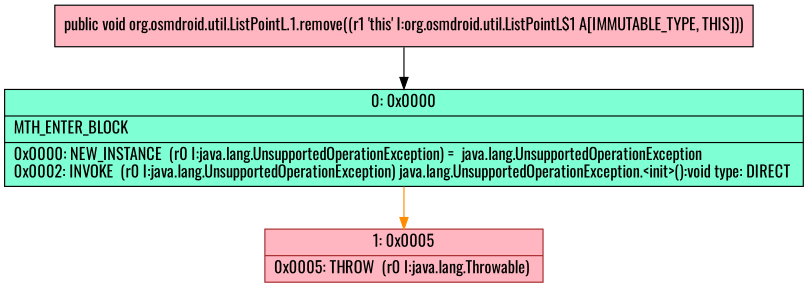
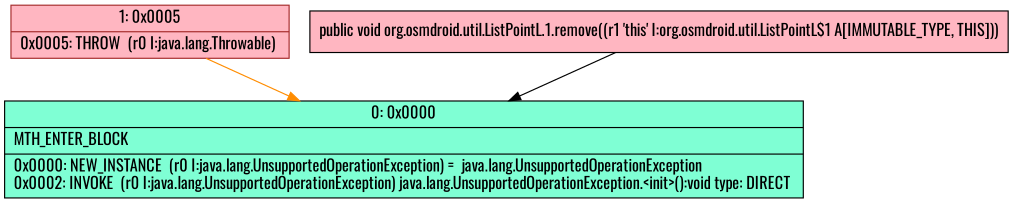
(404, 202) -> (248, 77)
